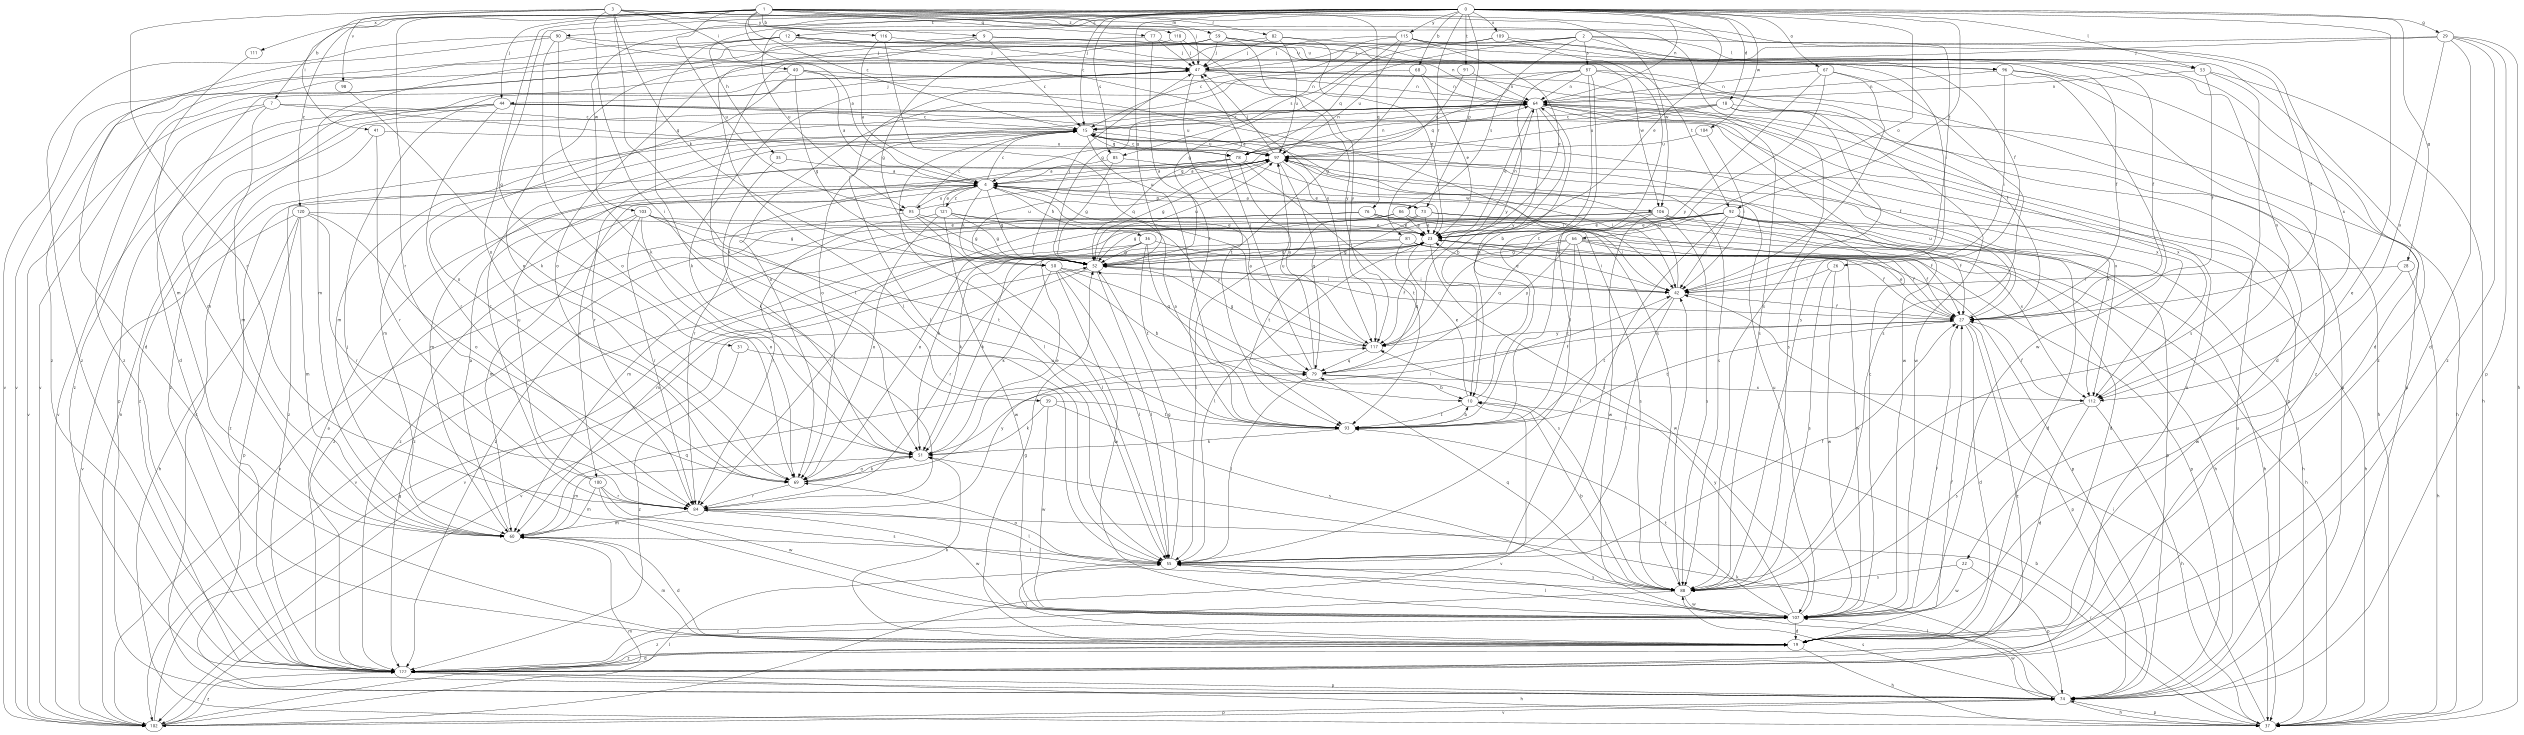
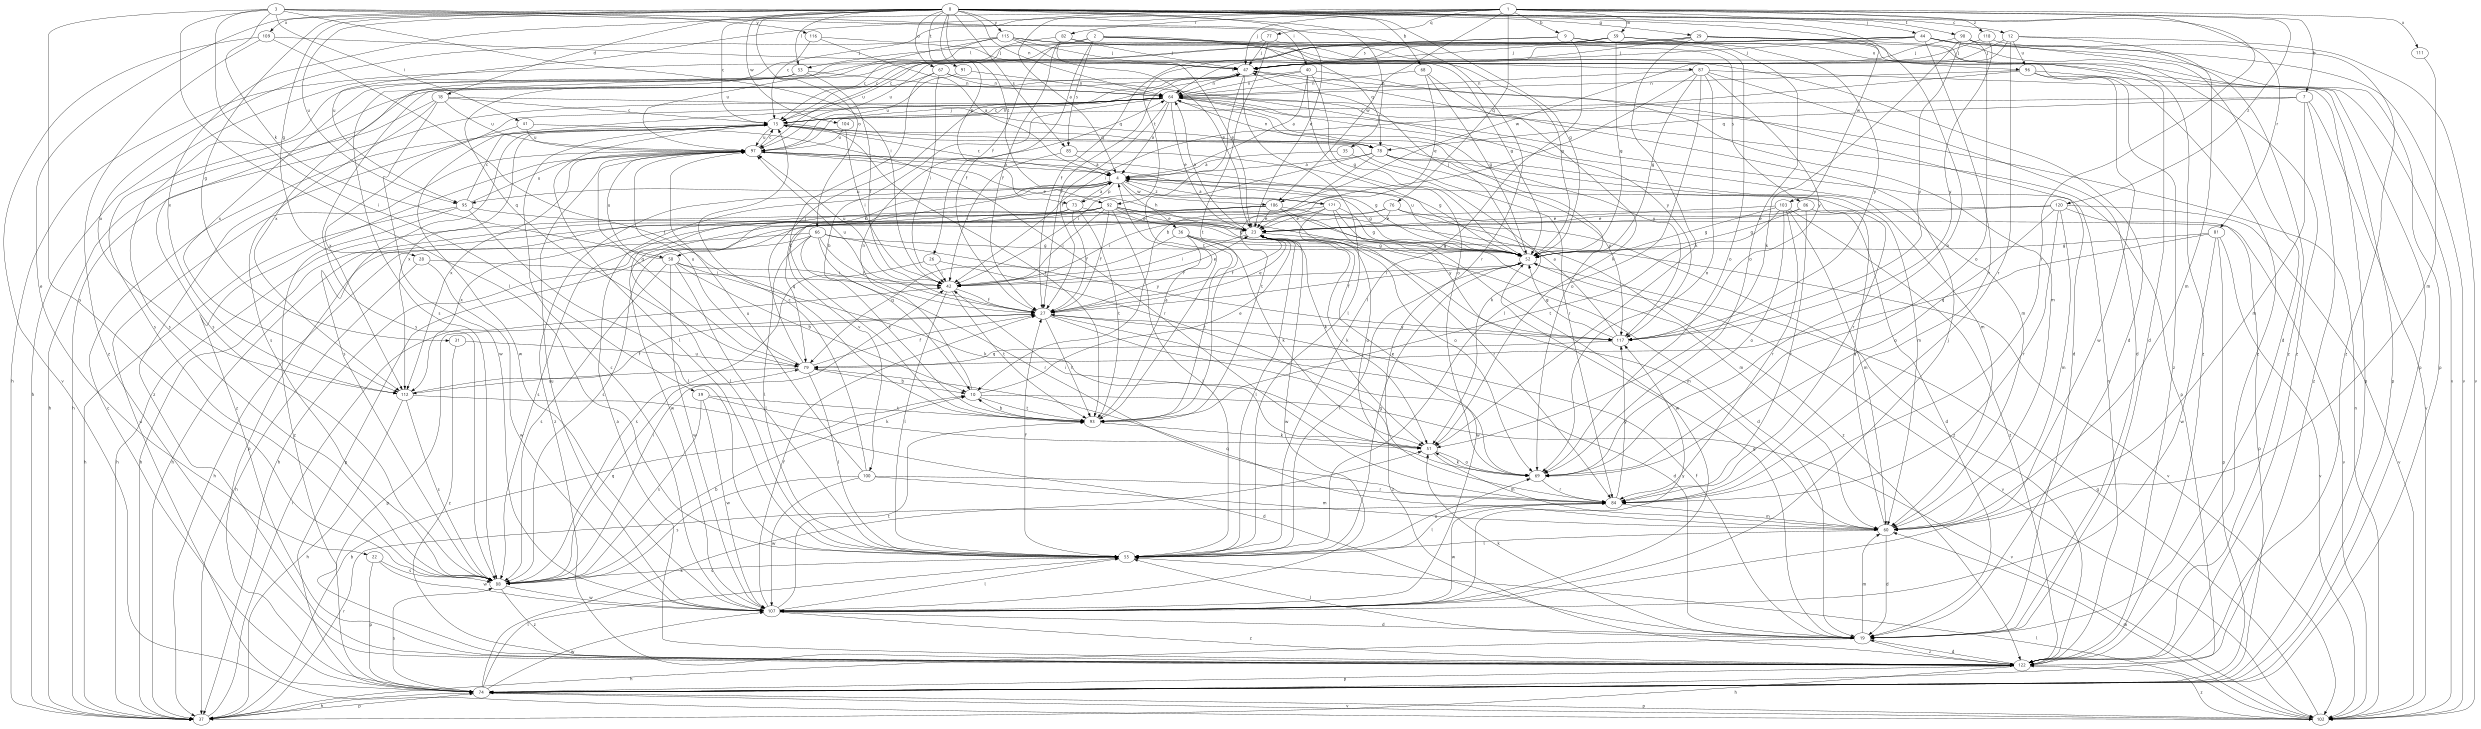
(851, 85) -> (1586, 57)
(344, 87) -> none
